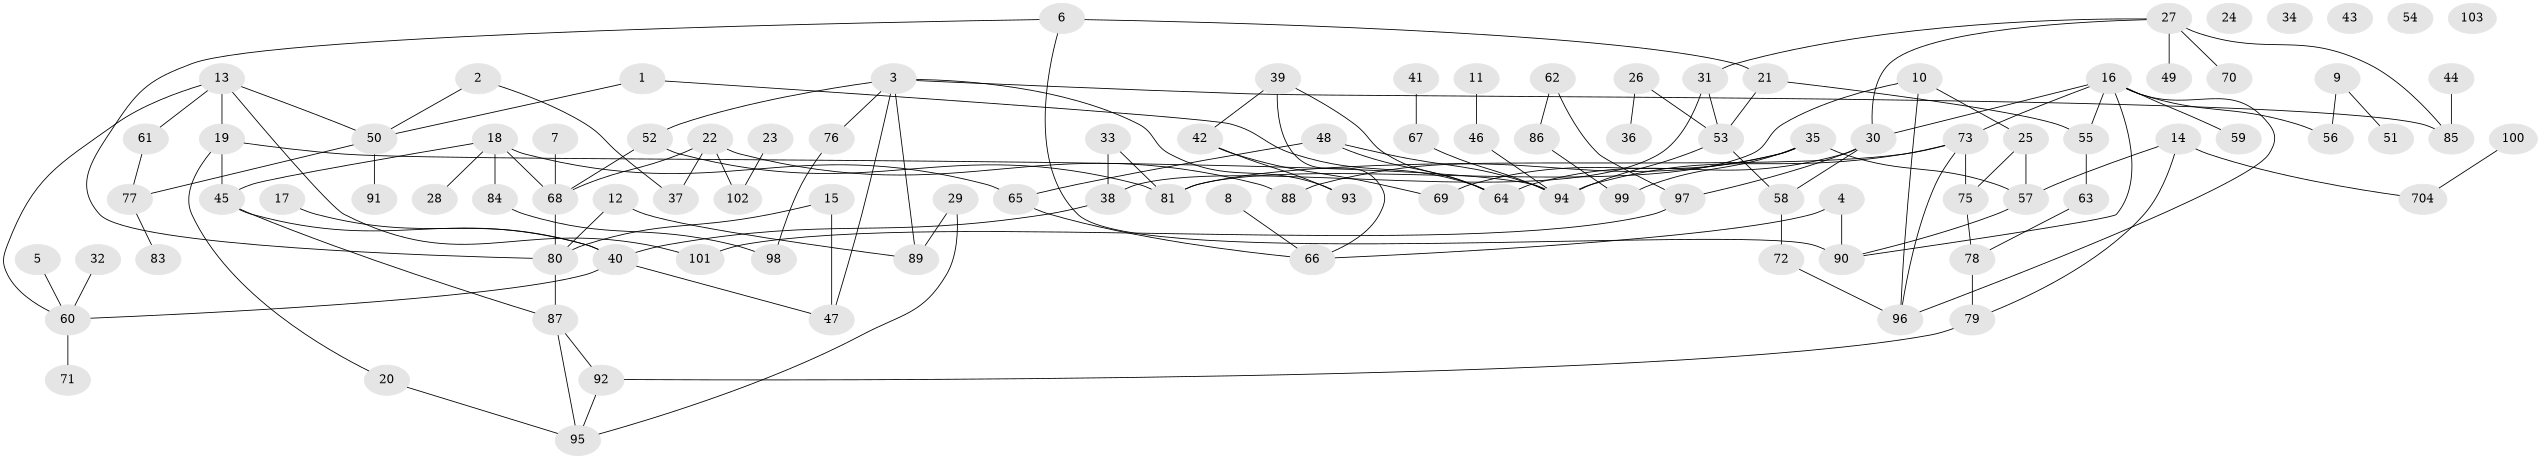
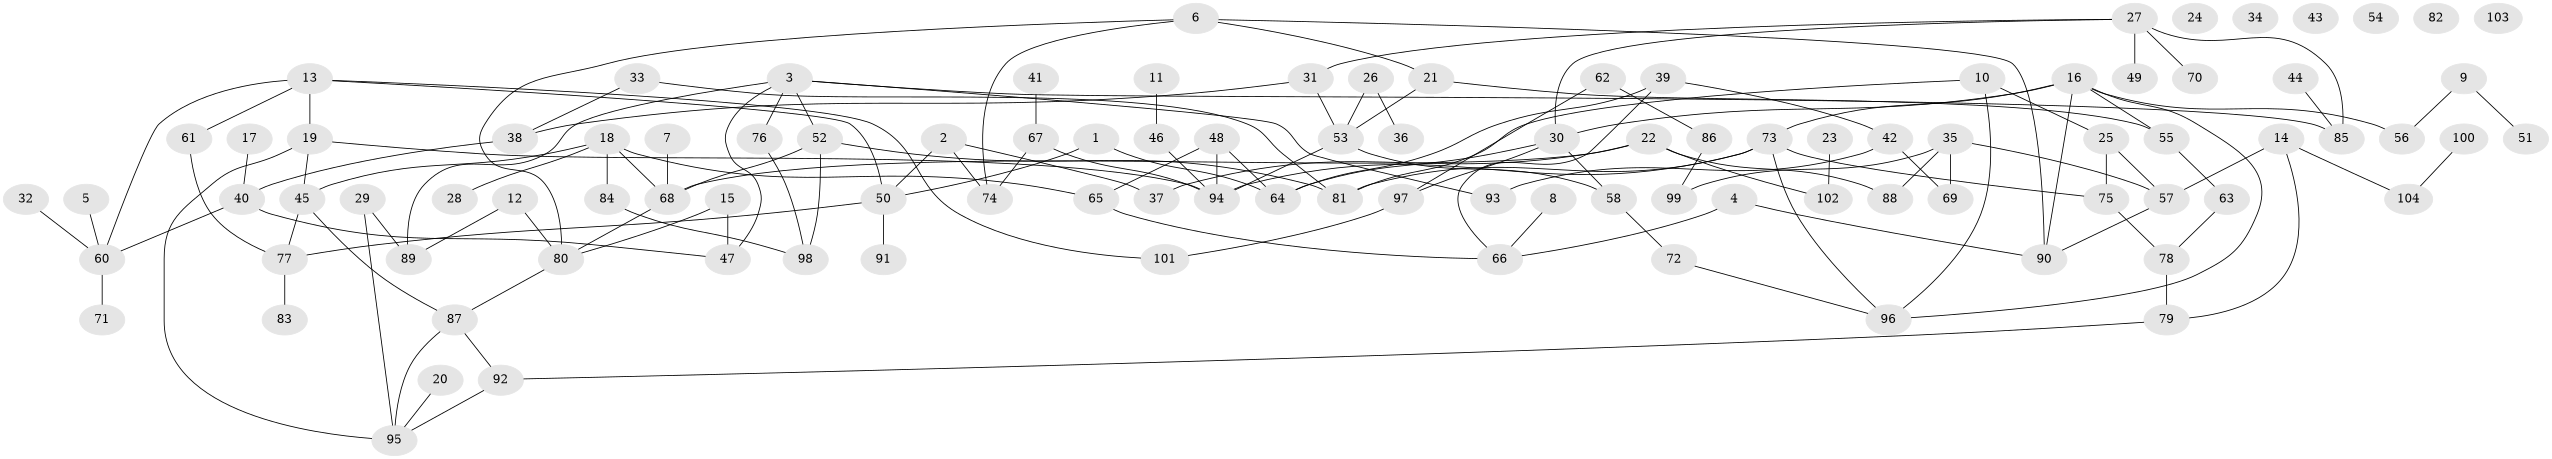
none -> (2436, 18)
(2239, 139) -> none
none -> (990, 199)
(2423, 199) -> (2409, 199)
none -> (819, 200)
(364, 230) -> (294, 230)
(243, 283) -> (166, 329)
